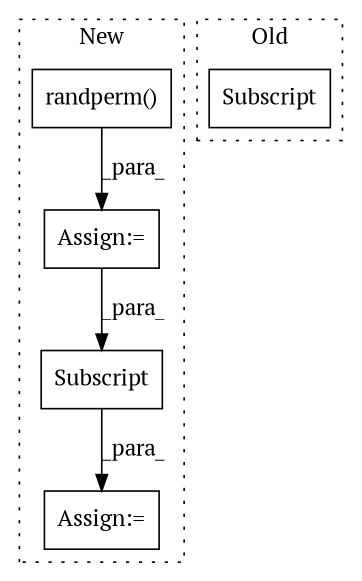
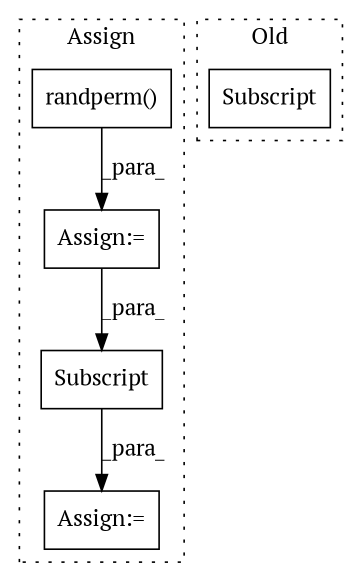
(102, 38) -> (102, 38)
